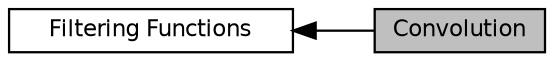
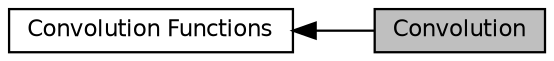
(151, 31) -> (151, 31)
